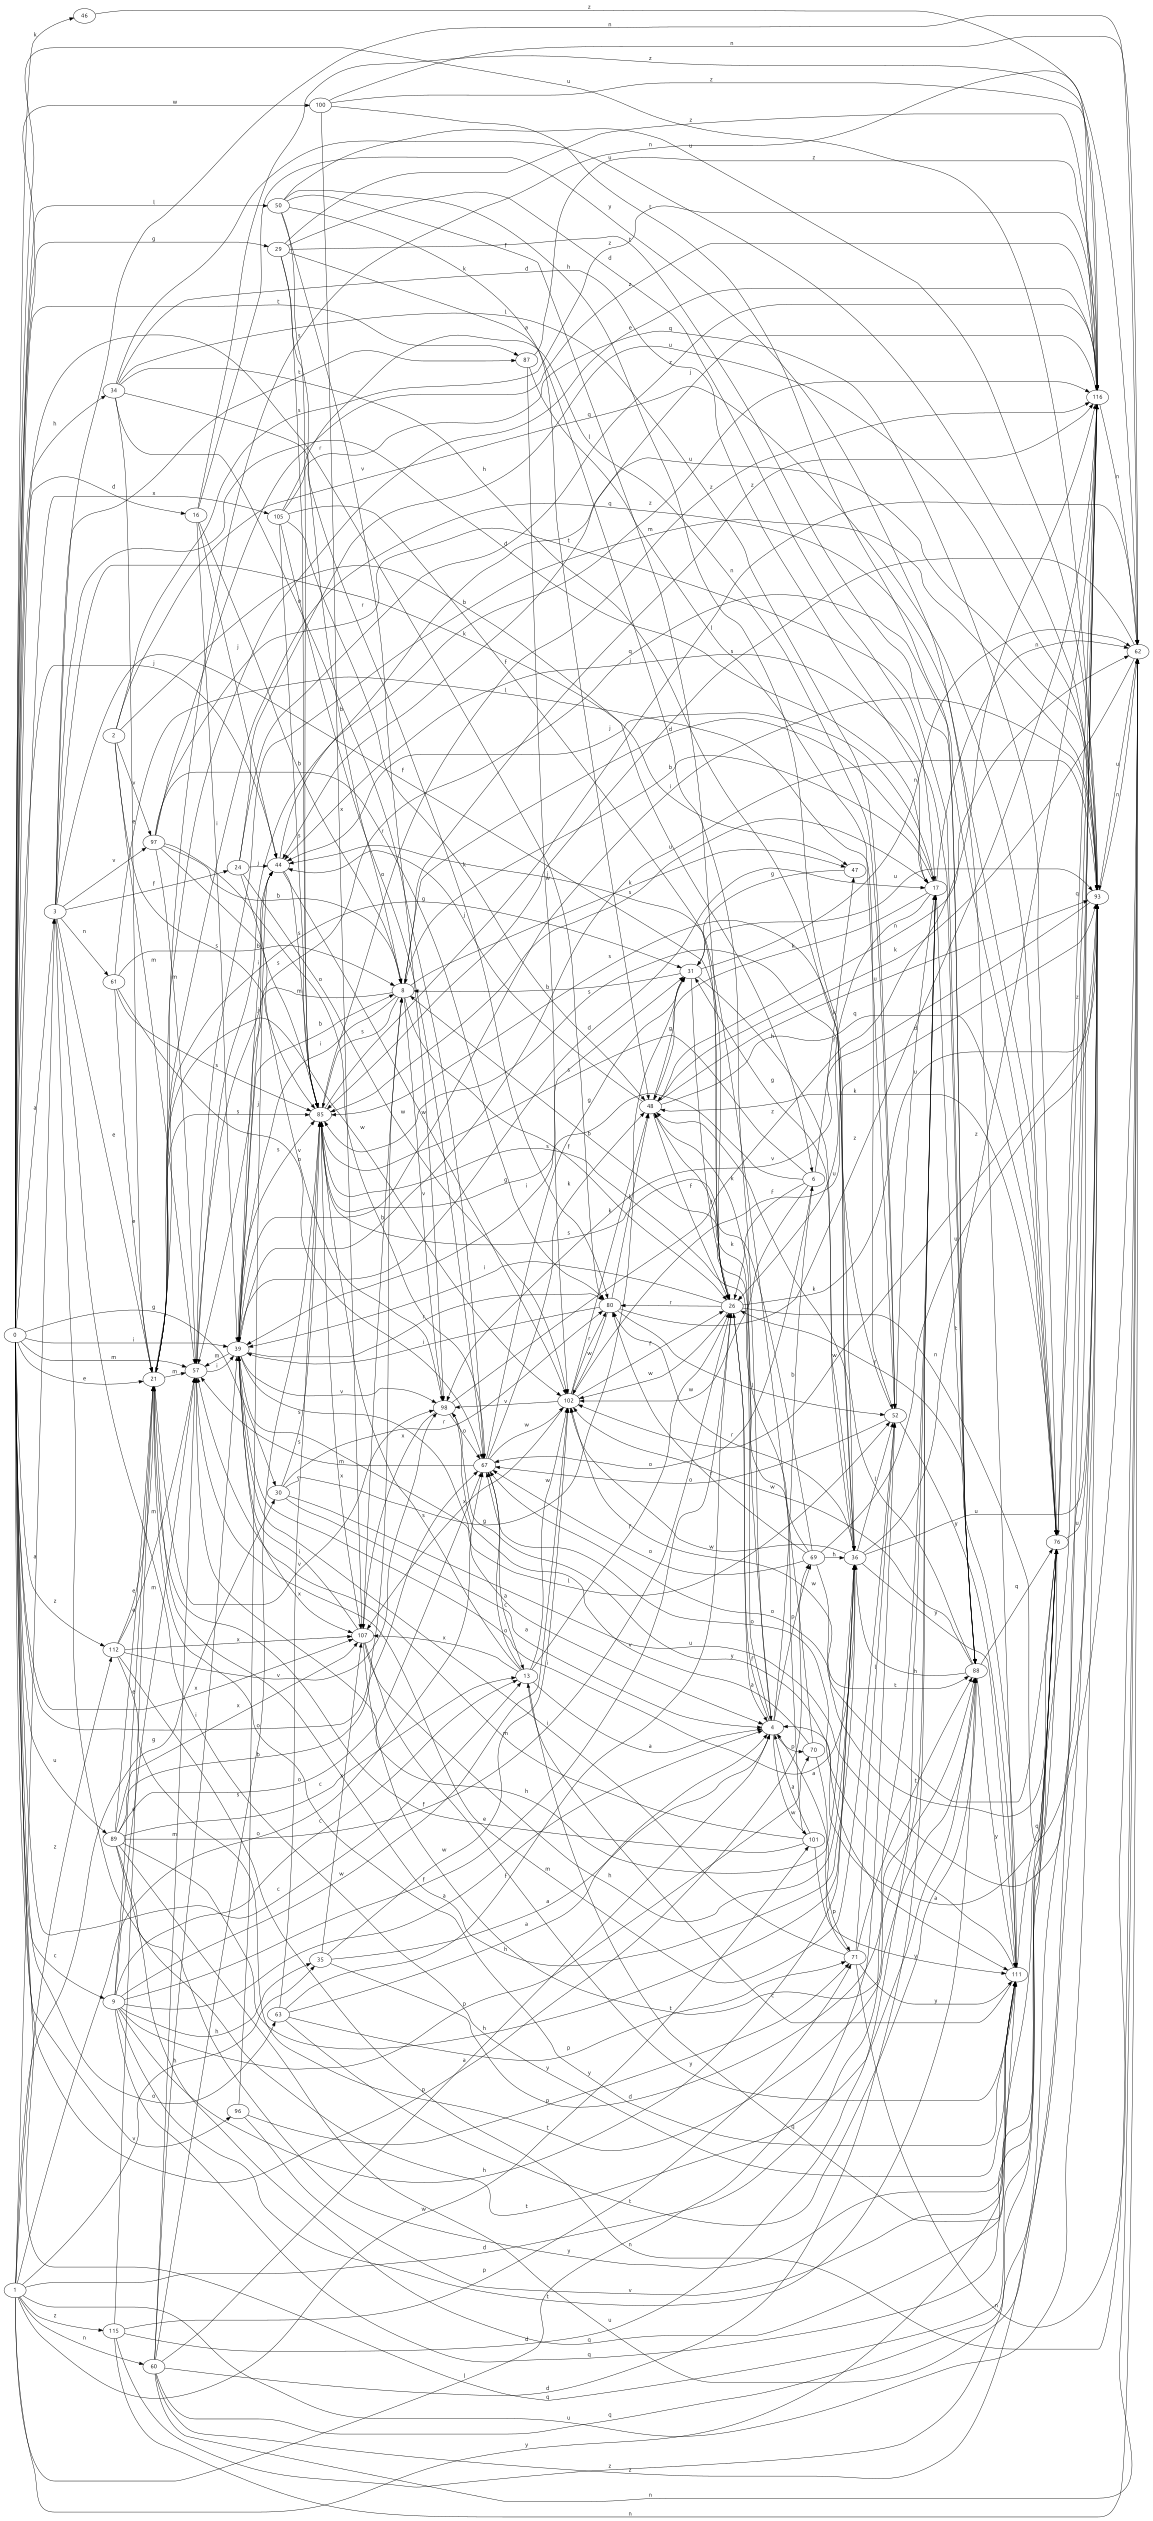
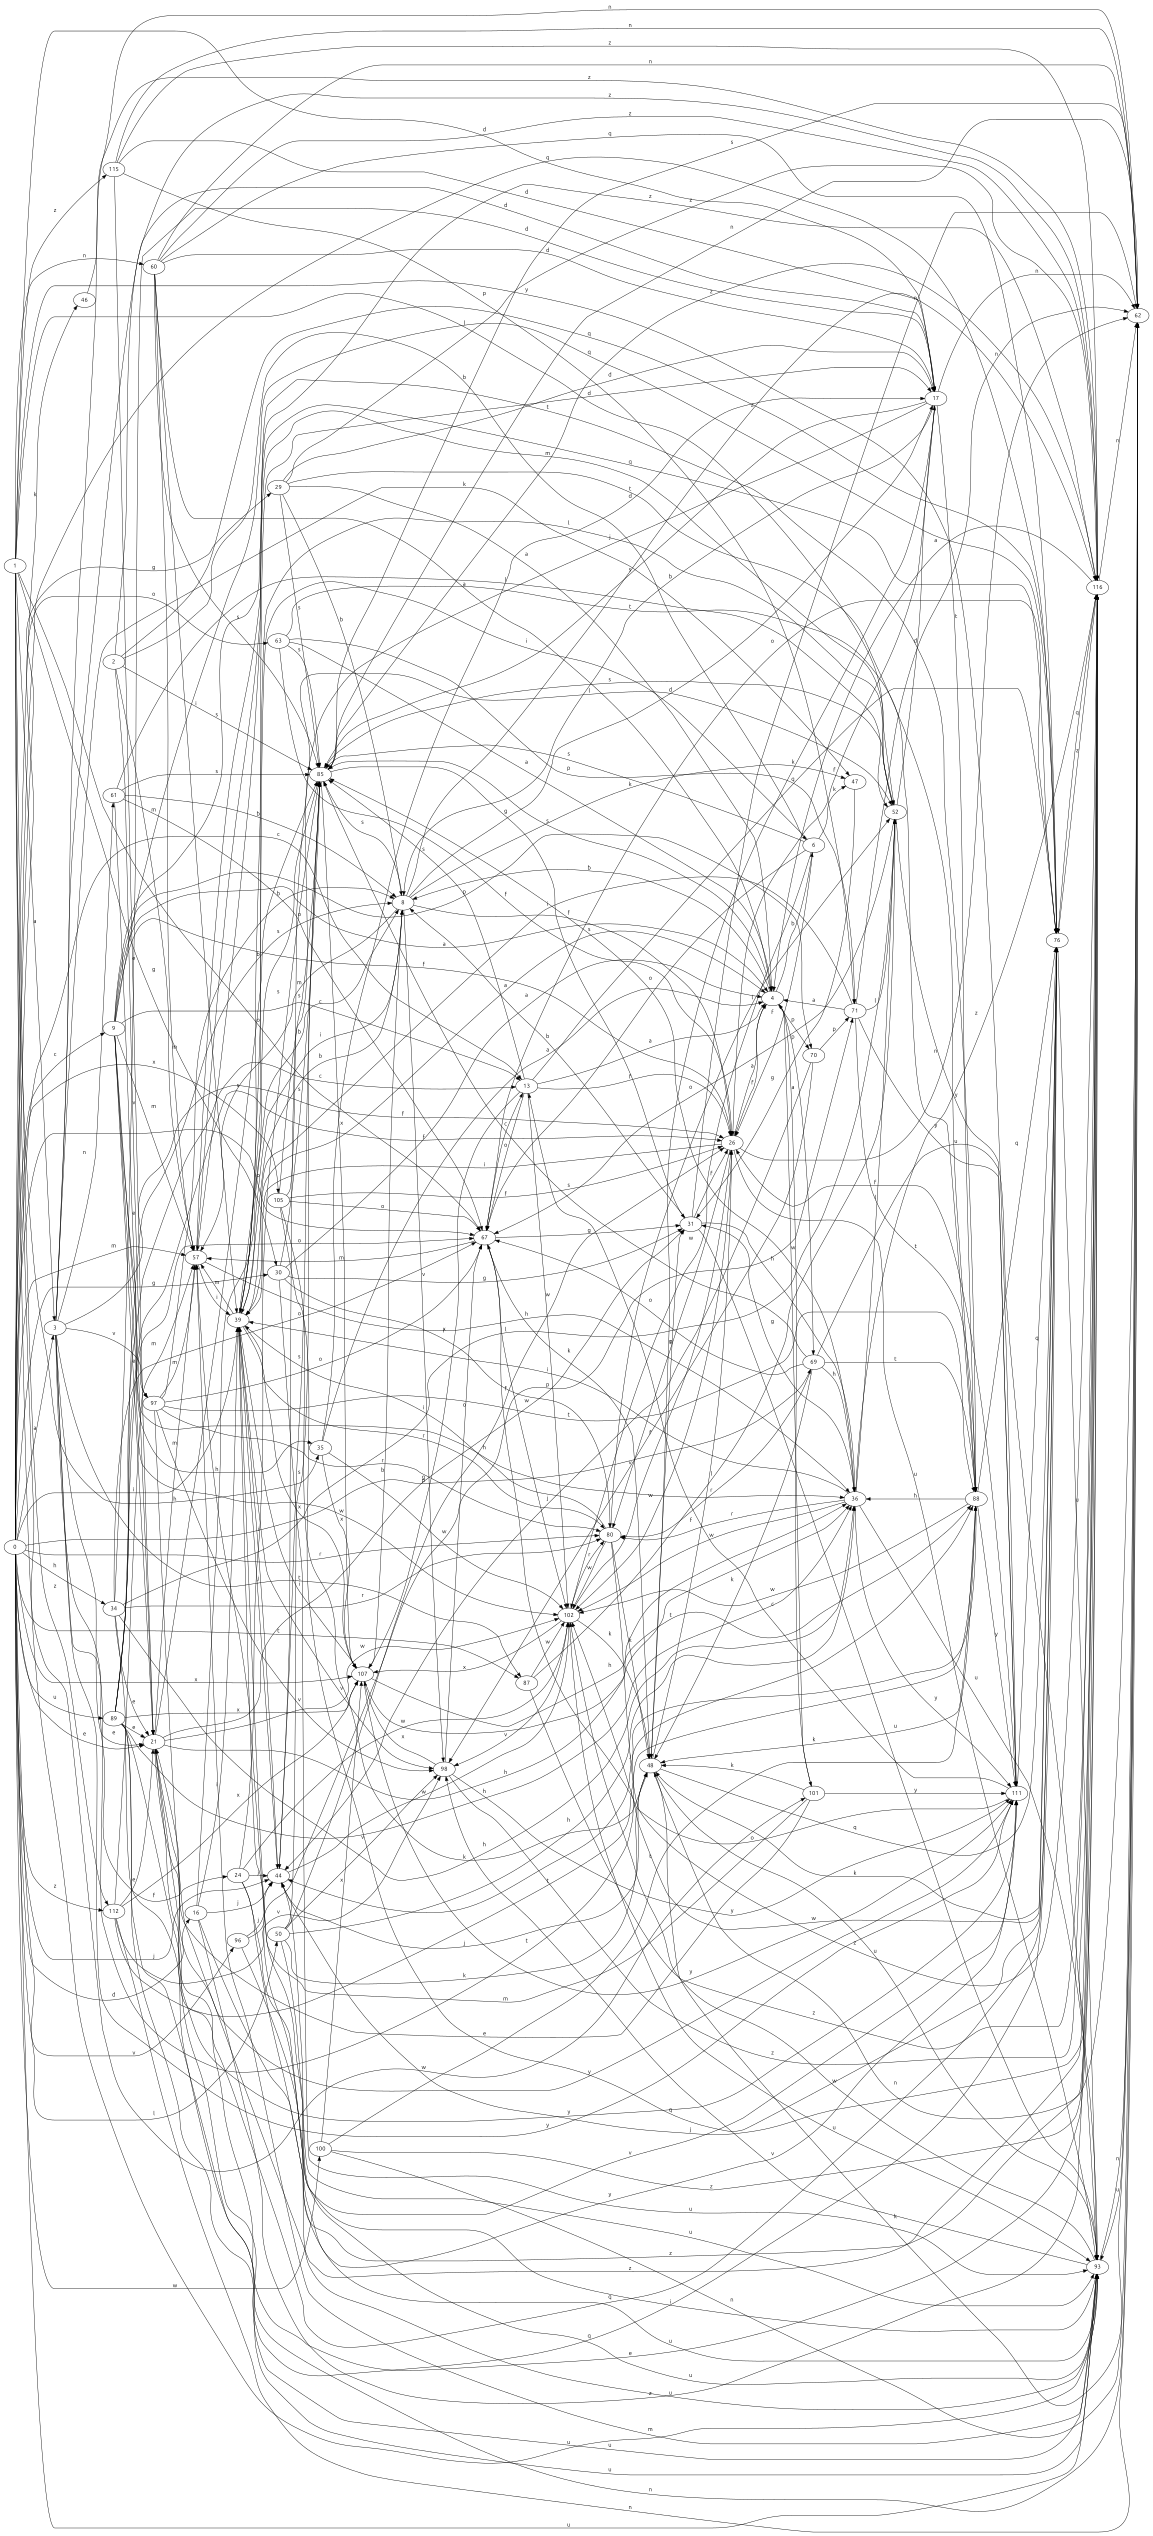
(249, 1605) -> none
